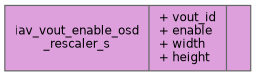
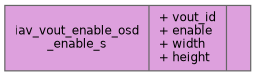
(77, 44) -> (77, 44)
